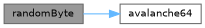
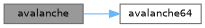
(44, 14) -> (44, 14)
